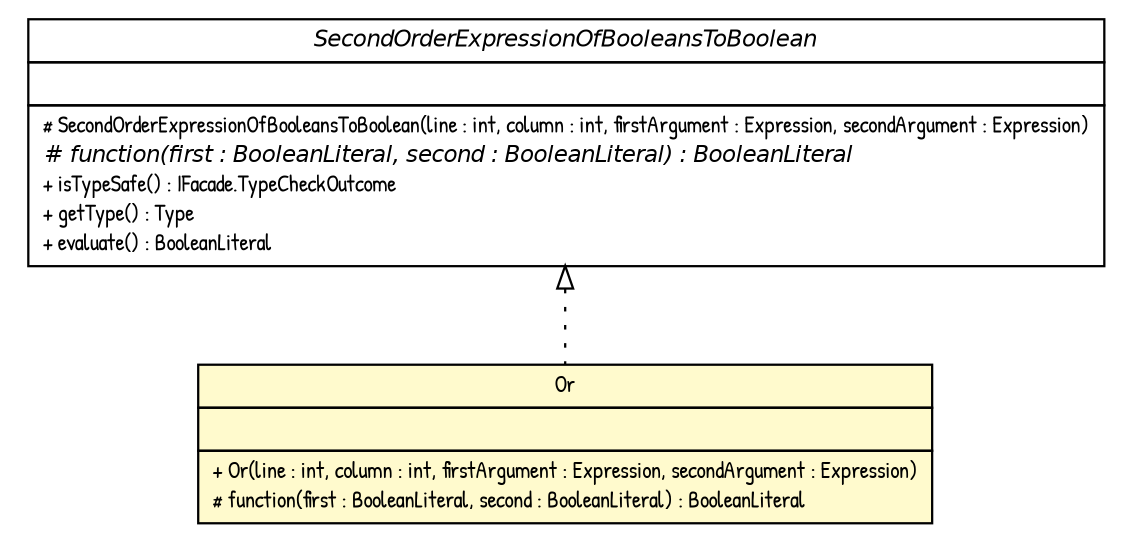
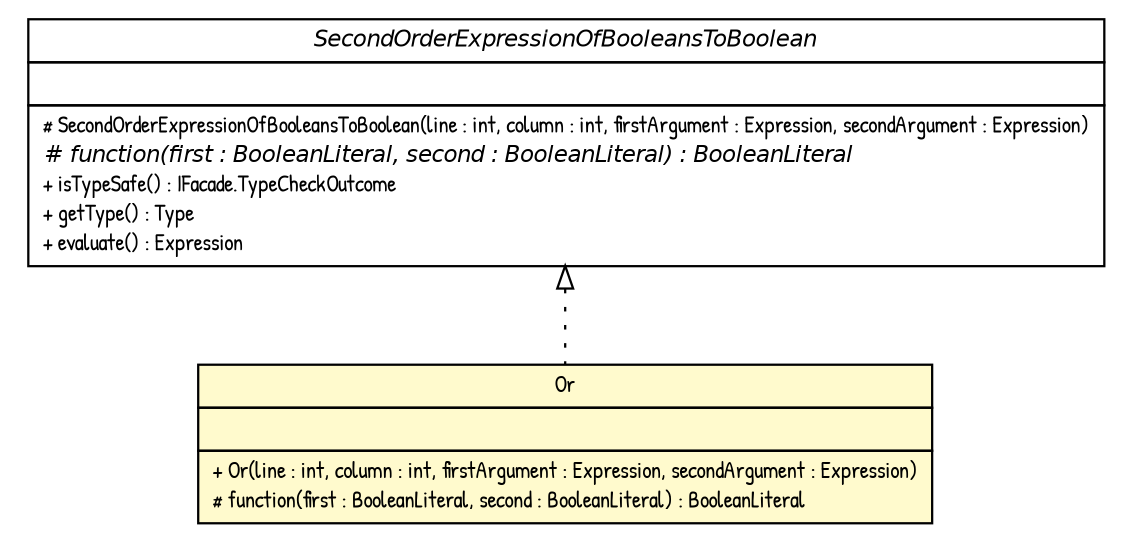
(157, 244) -> (144, 244)
